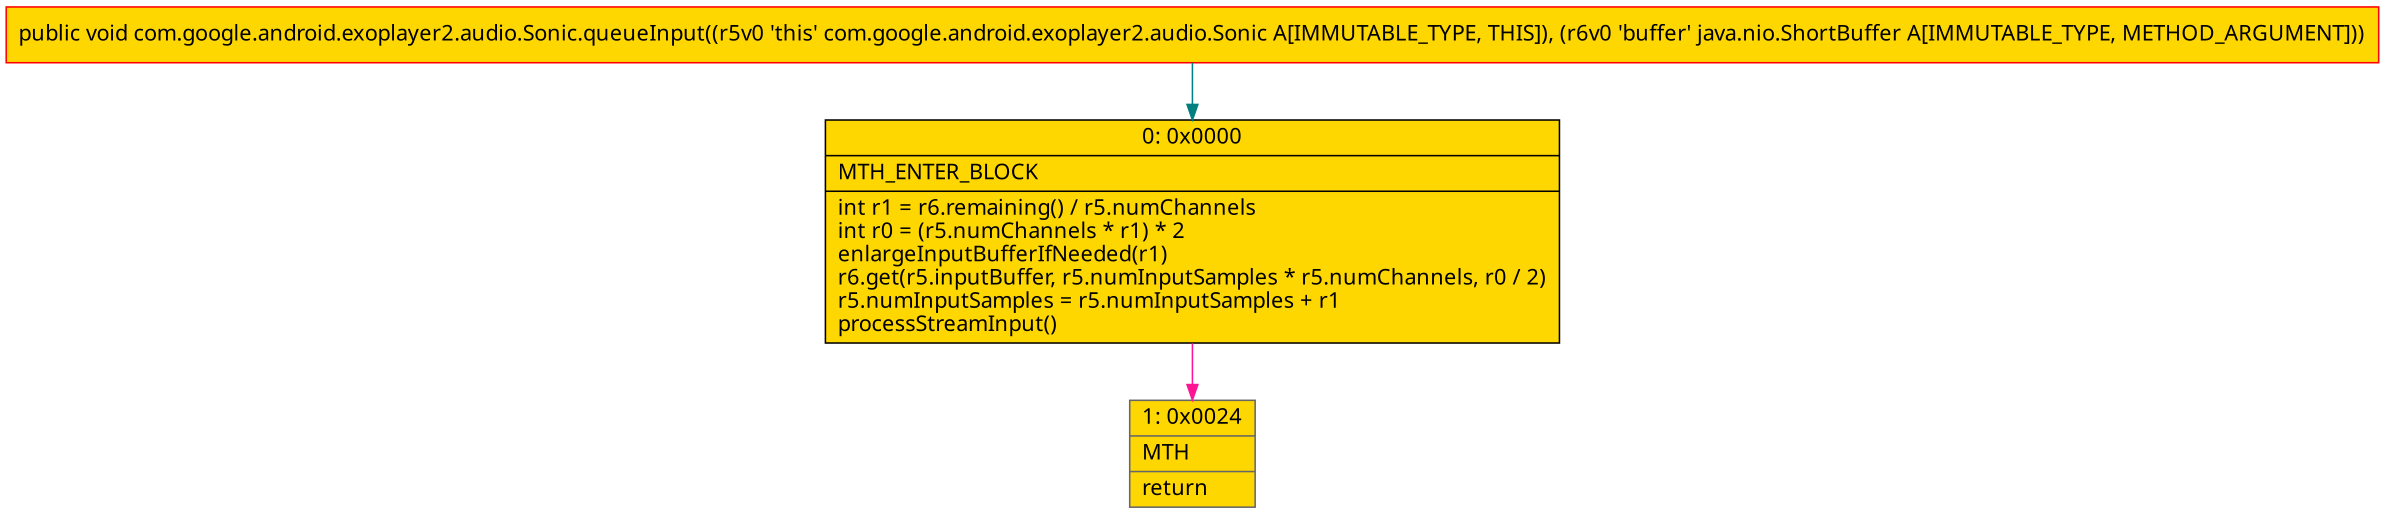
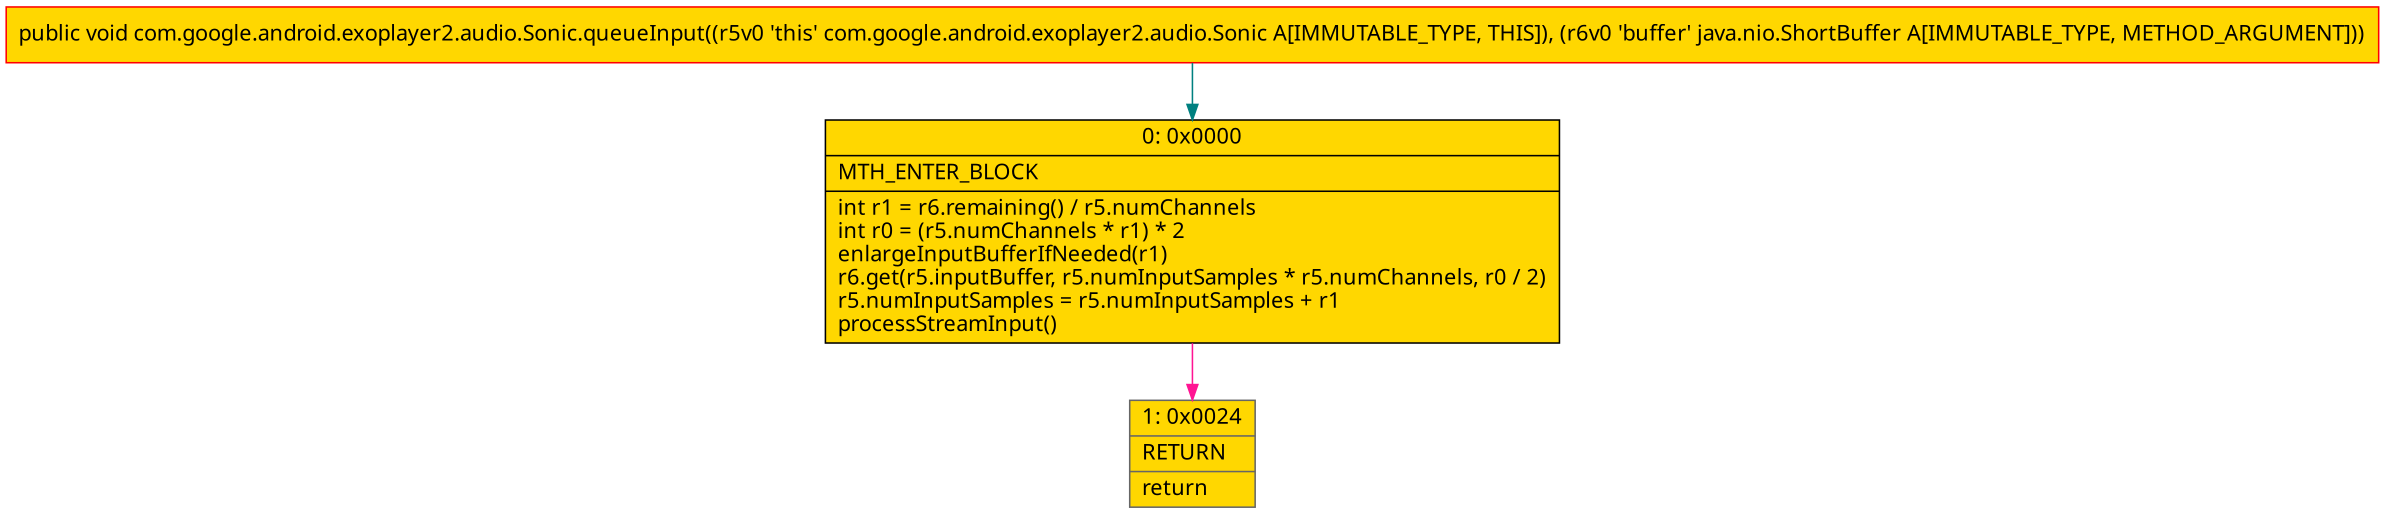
(1166, 453) -> (1185, 453)
